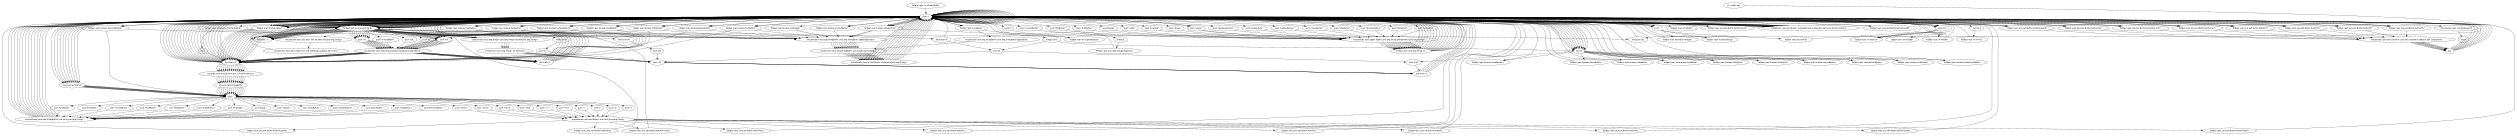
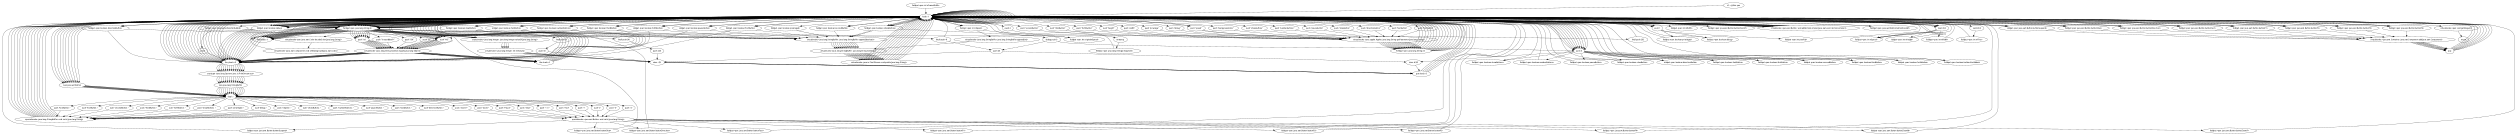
(2435, 34) -> (1329, 11)
none -> (1537, 62)
(144, 86) -> (159, 59)
